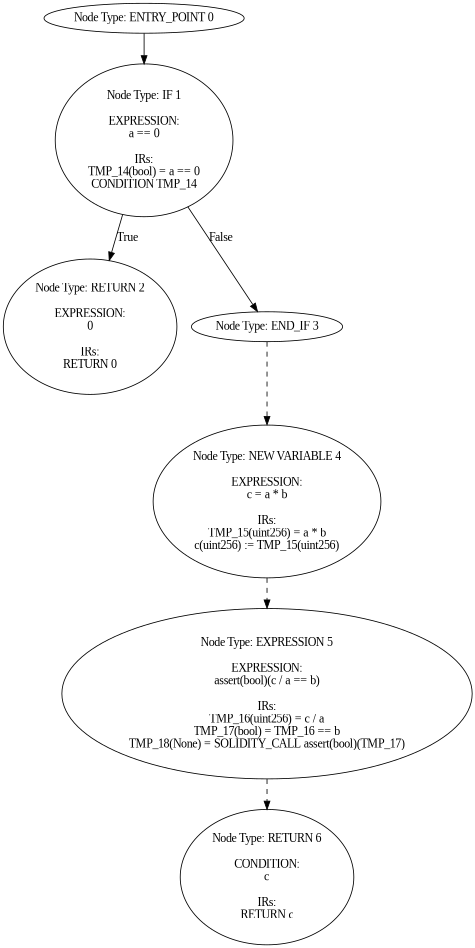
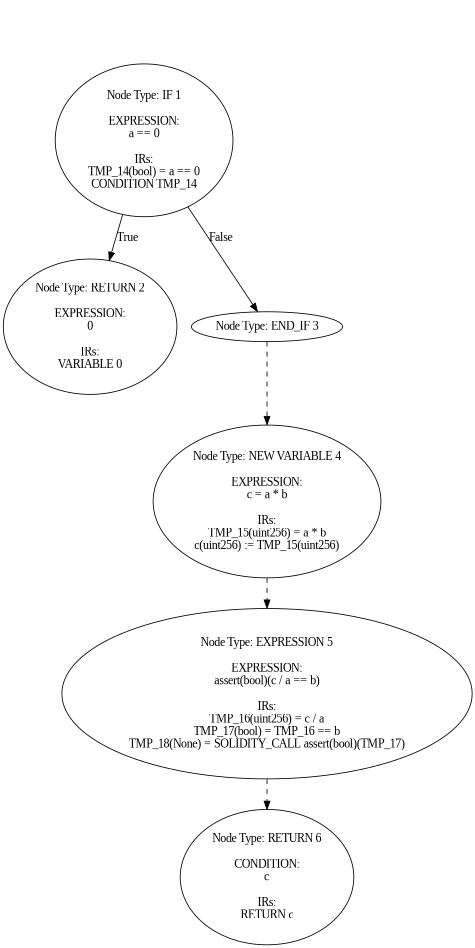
(144, 18) -> none
(90, 327) -> (90, 327)
